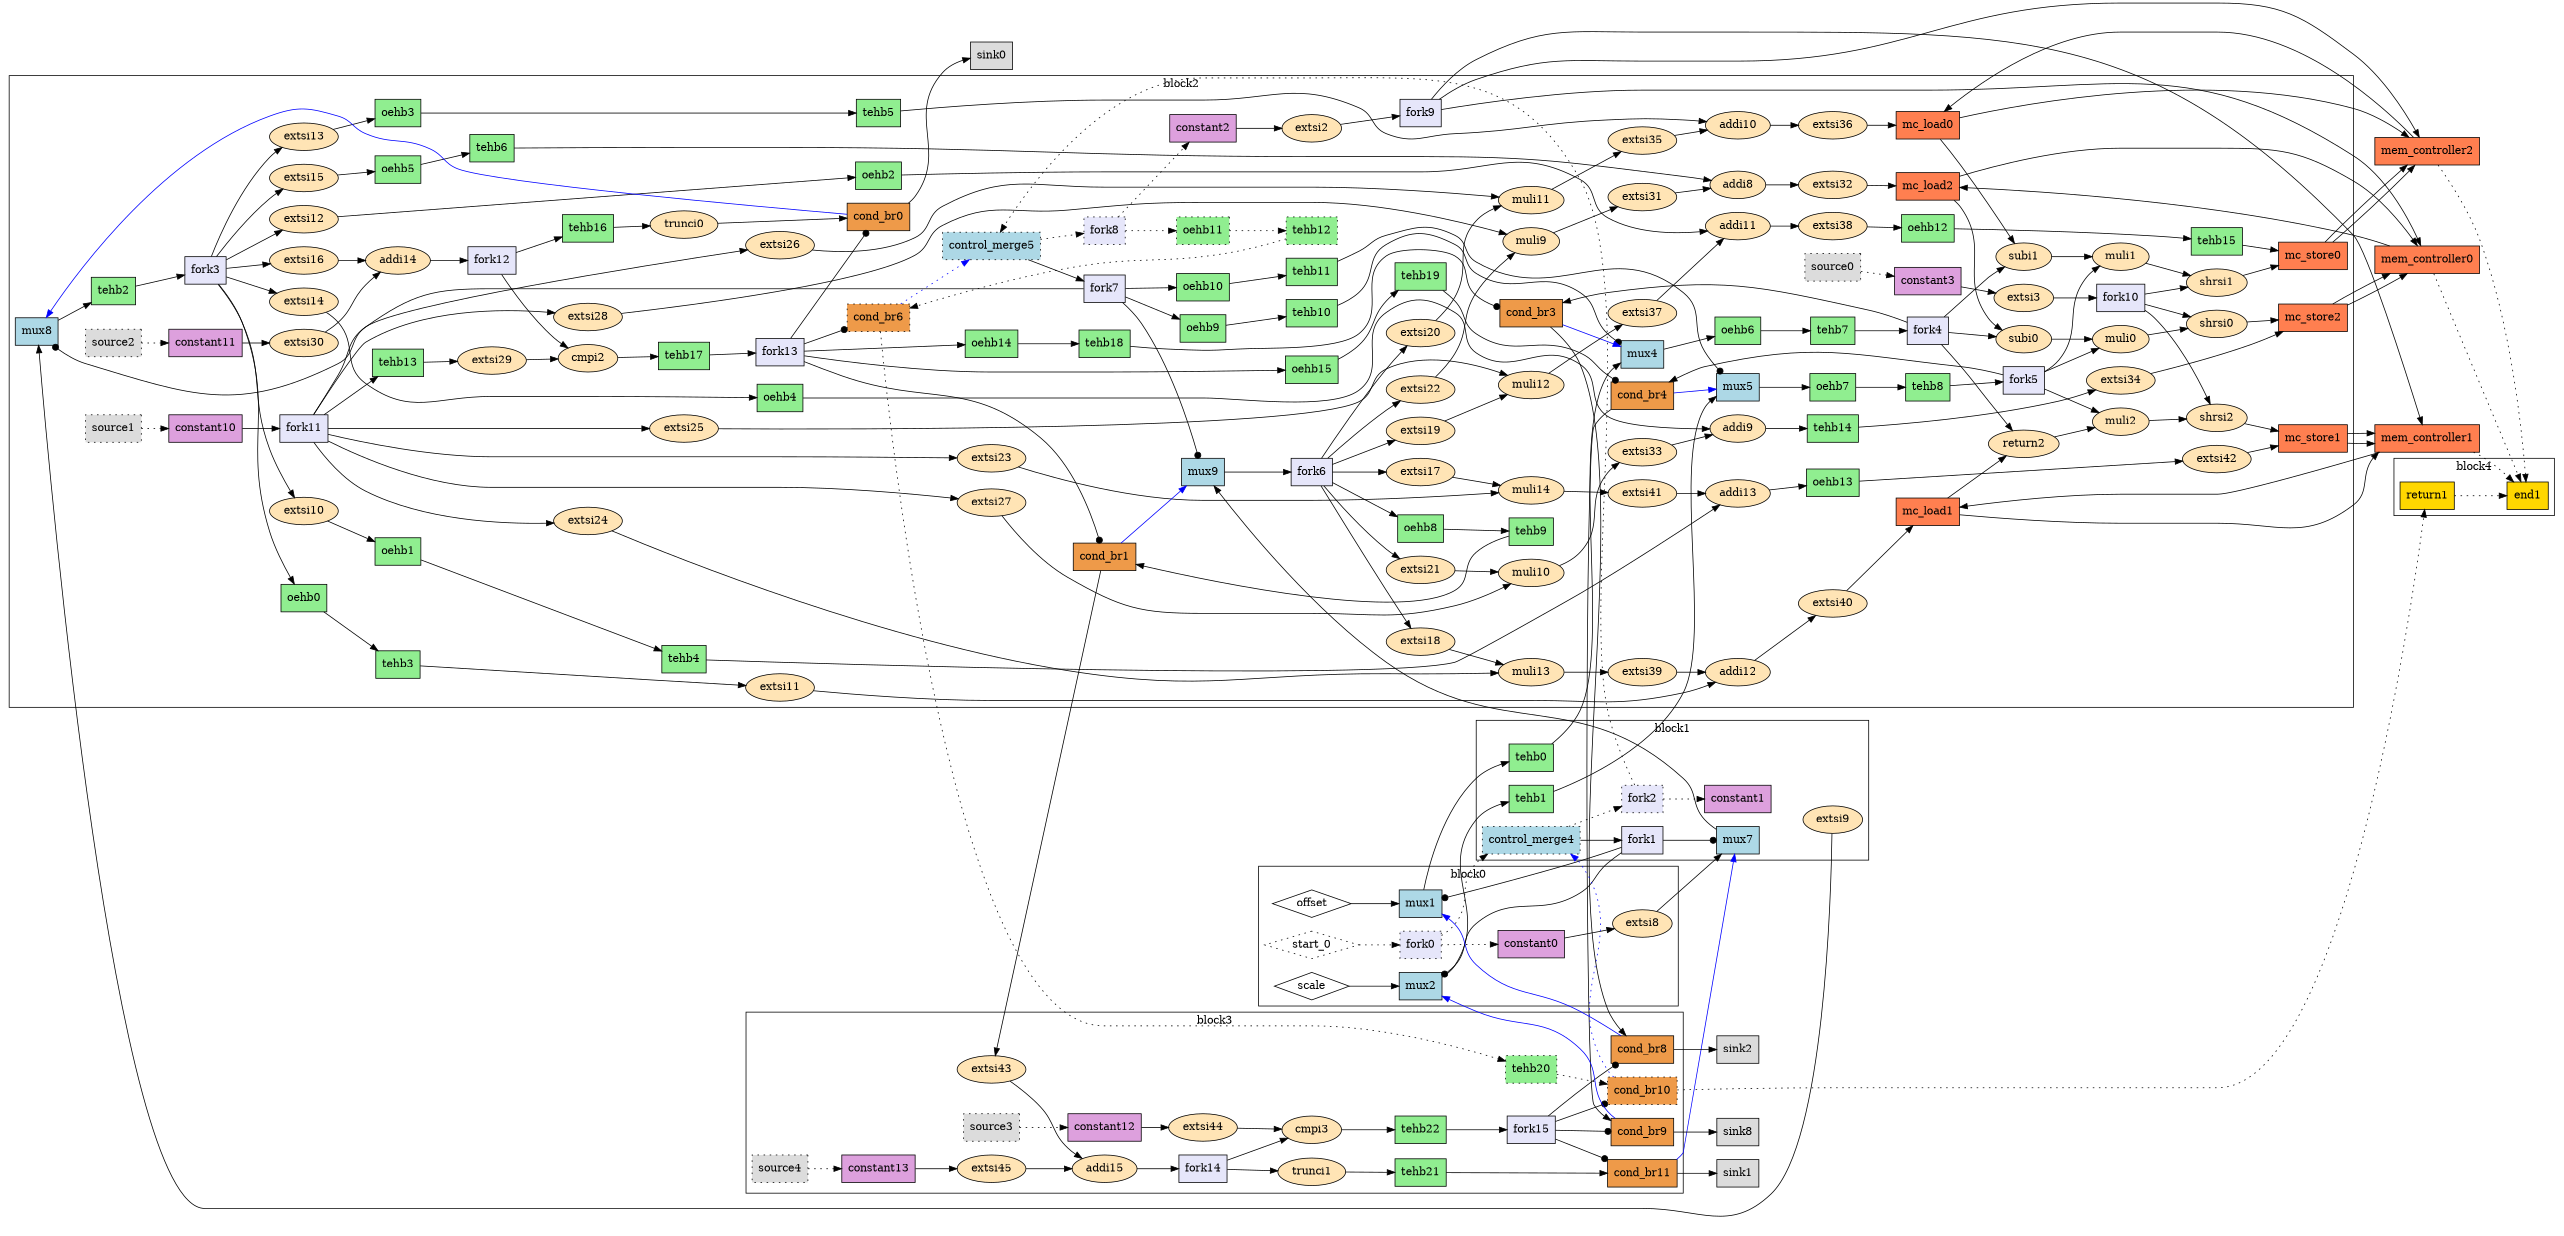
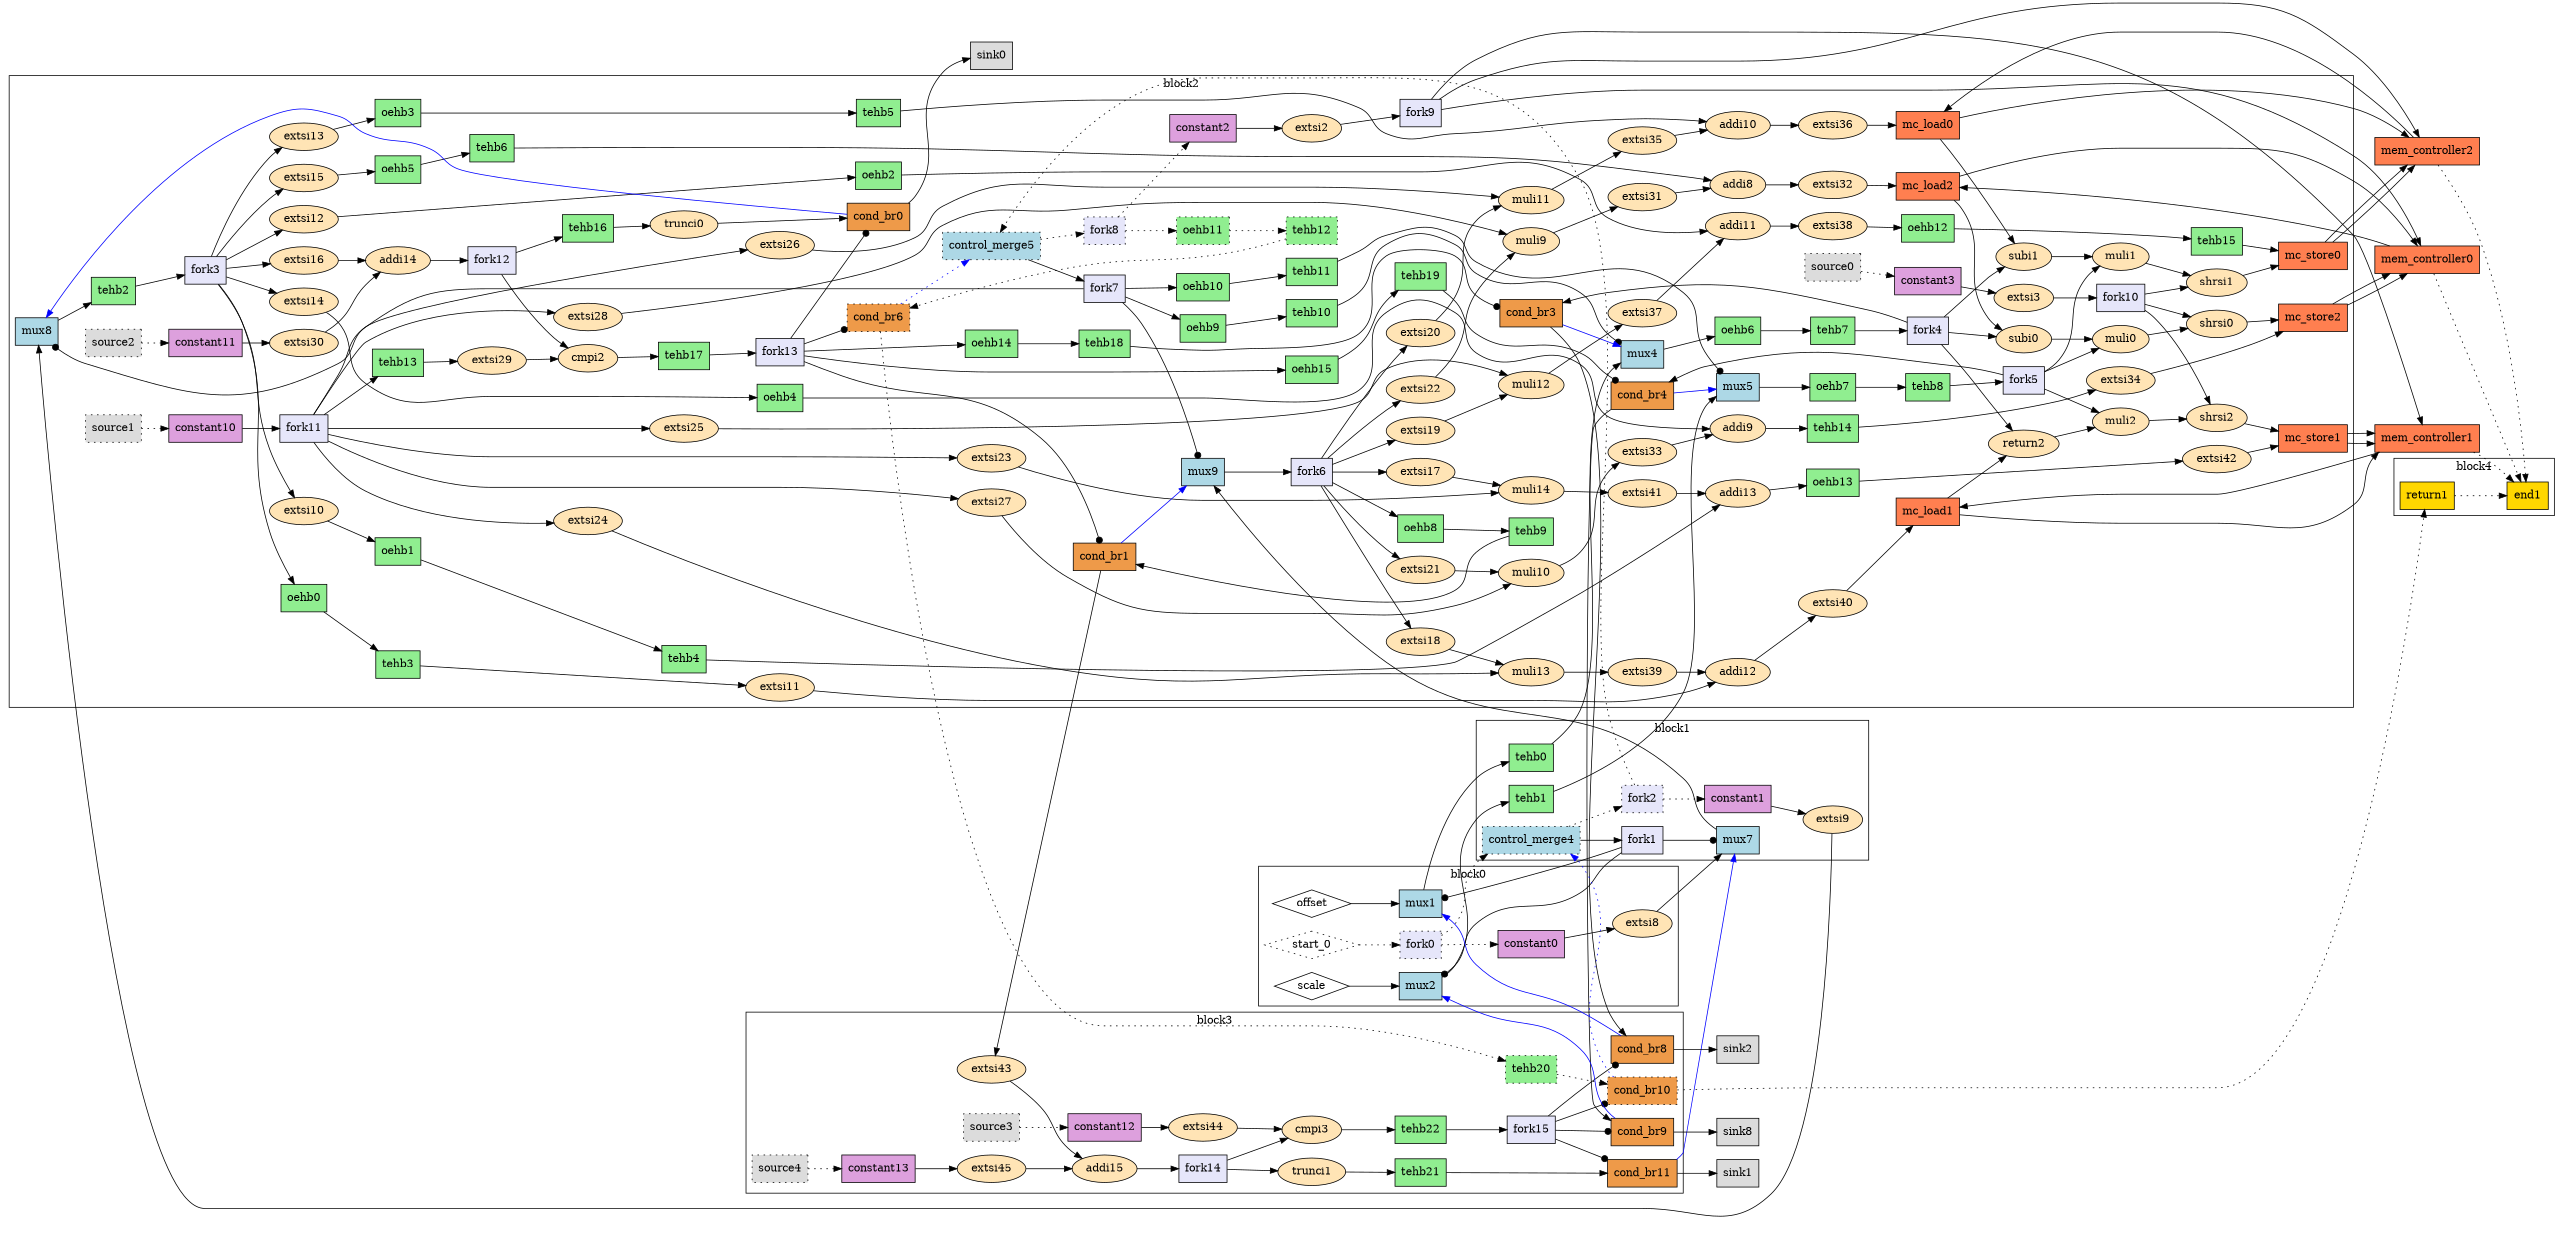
none -> (1785, 809)
